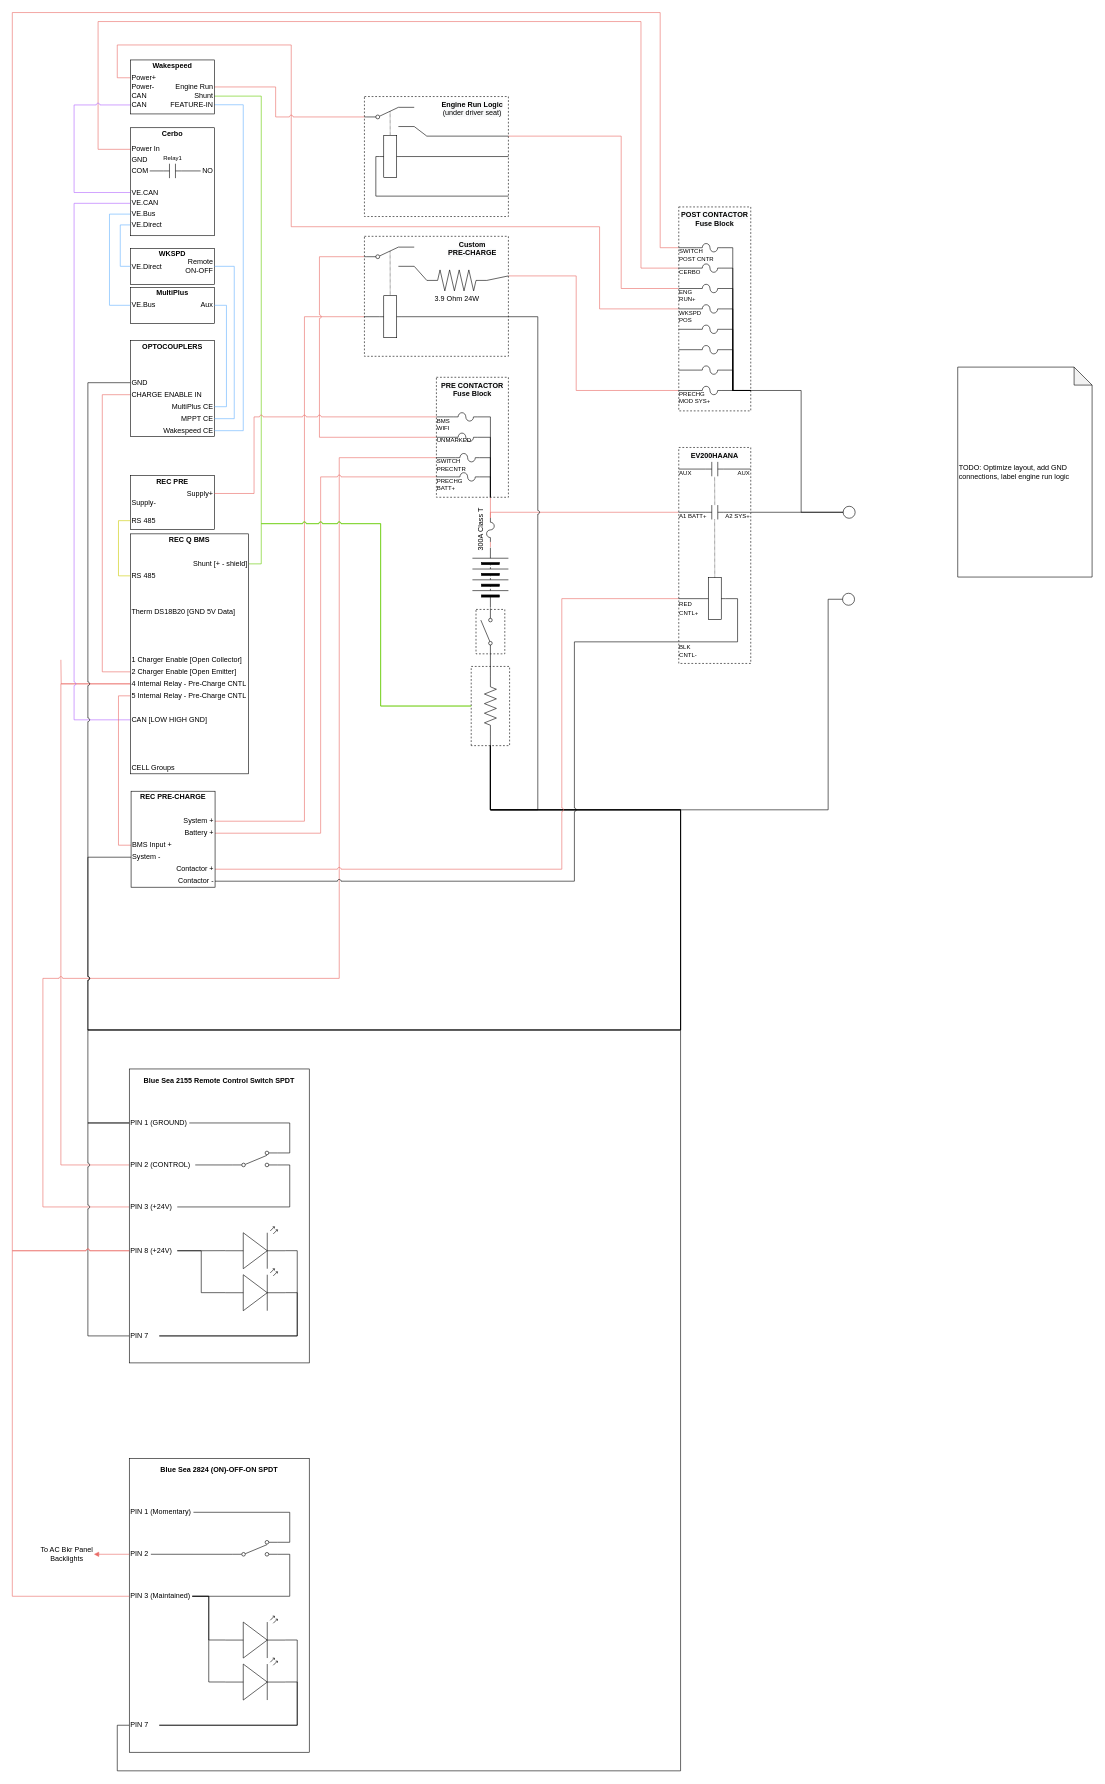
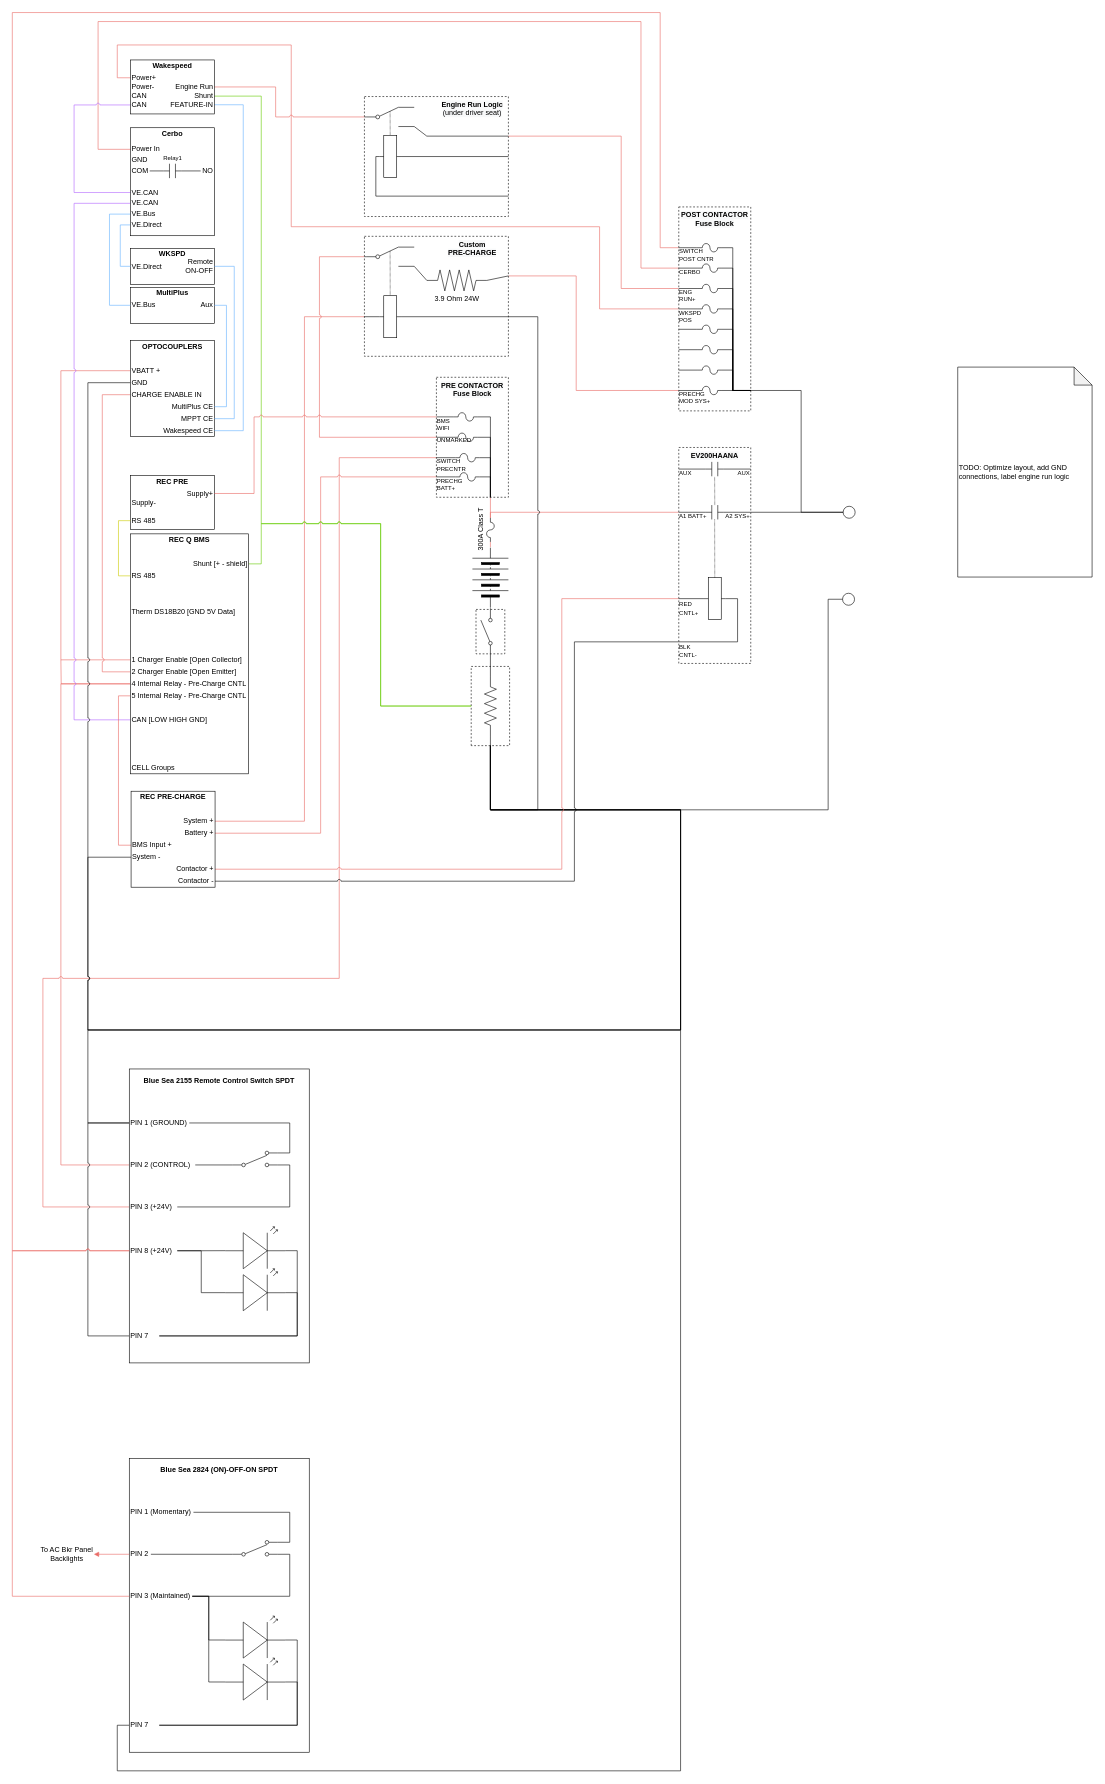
none -> (167, 371)
none -> (91, 660)
